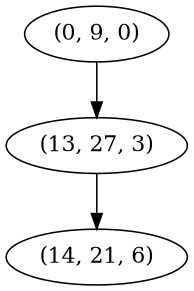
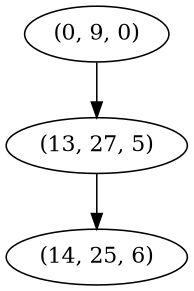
(97, 146) -> (97, 146)
(97, 257) -> (97, 257)
